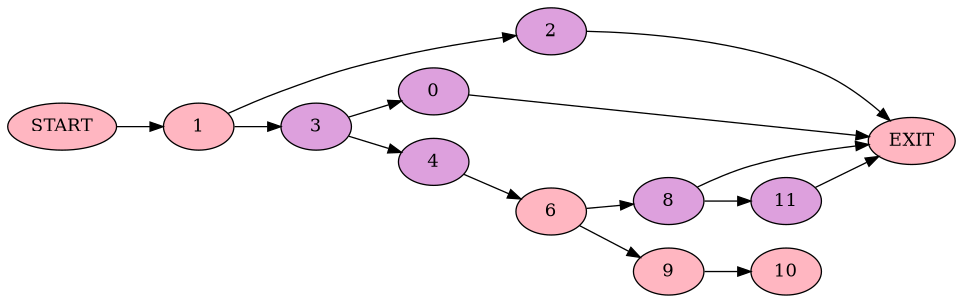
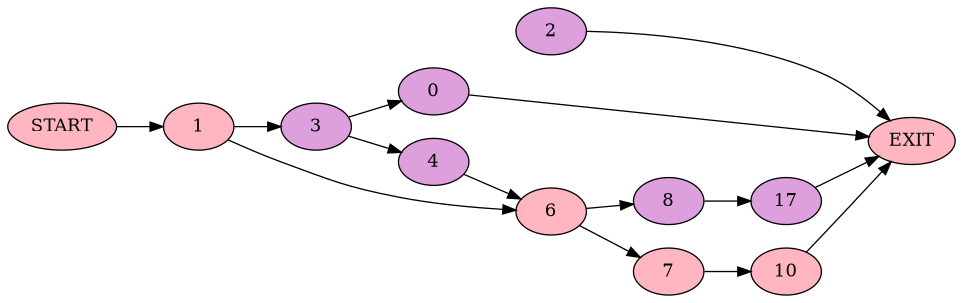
(363, 65) -> (362, 189)
(775, 160) -> (844, 212)
(786, 201) -> (786, 201)
(669, 272) -> (669, 272)
